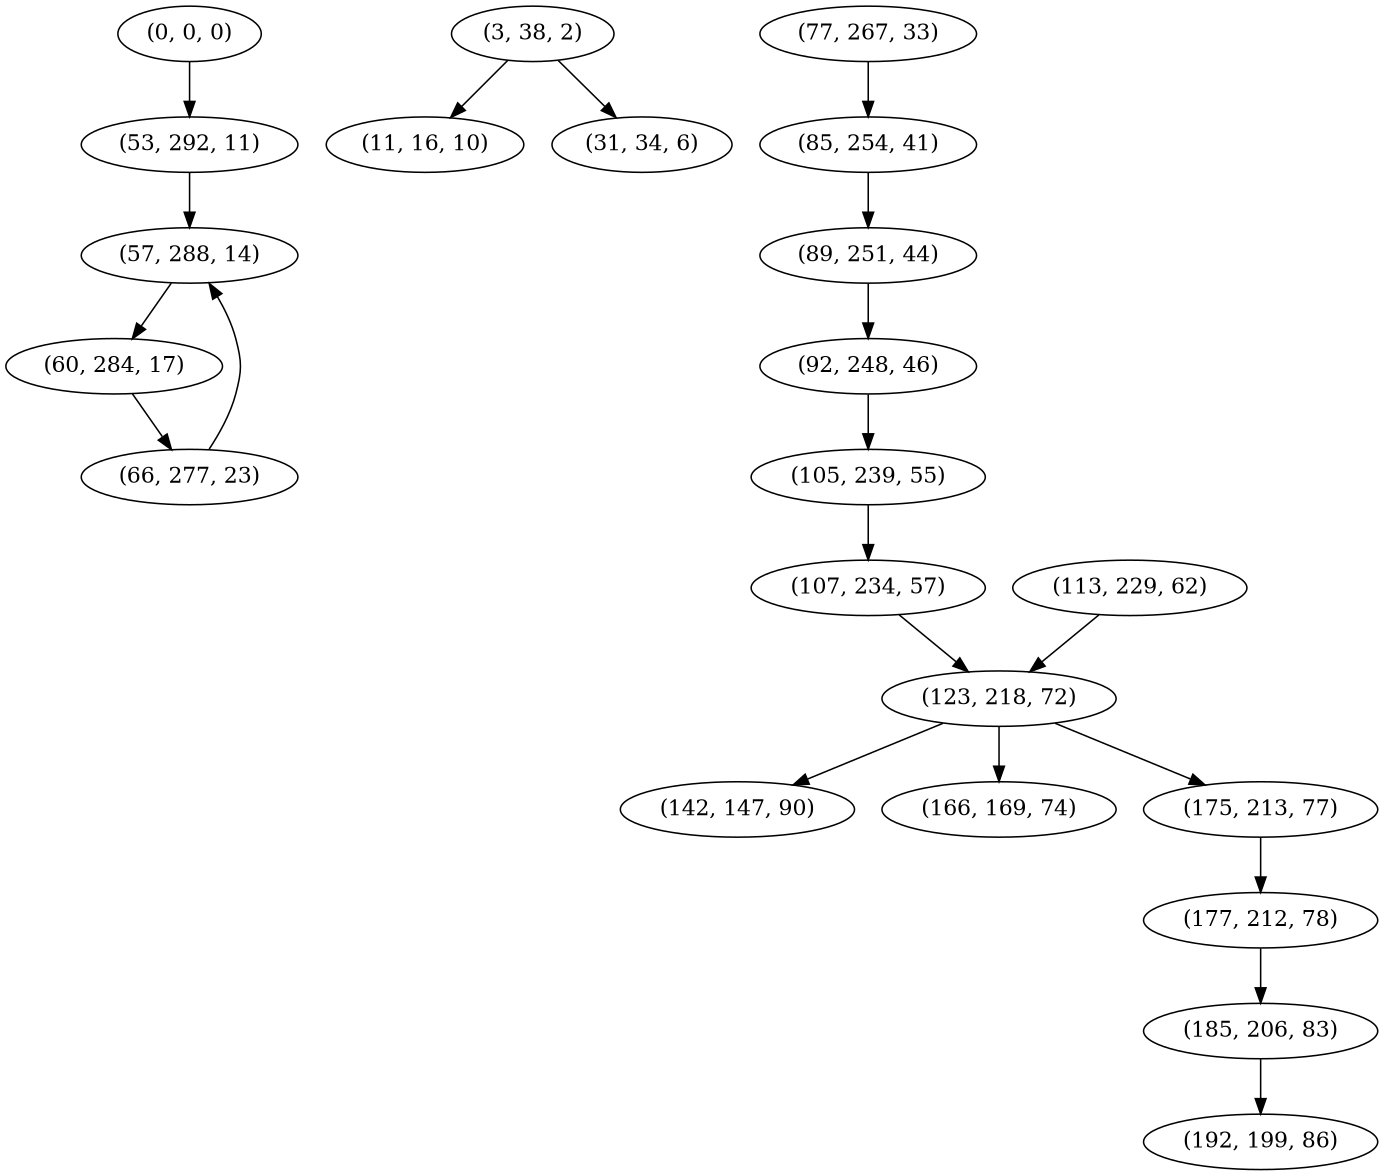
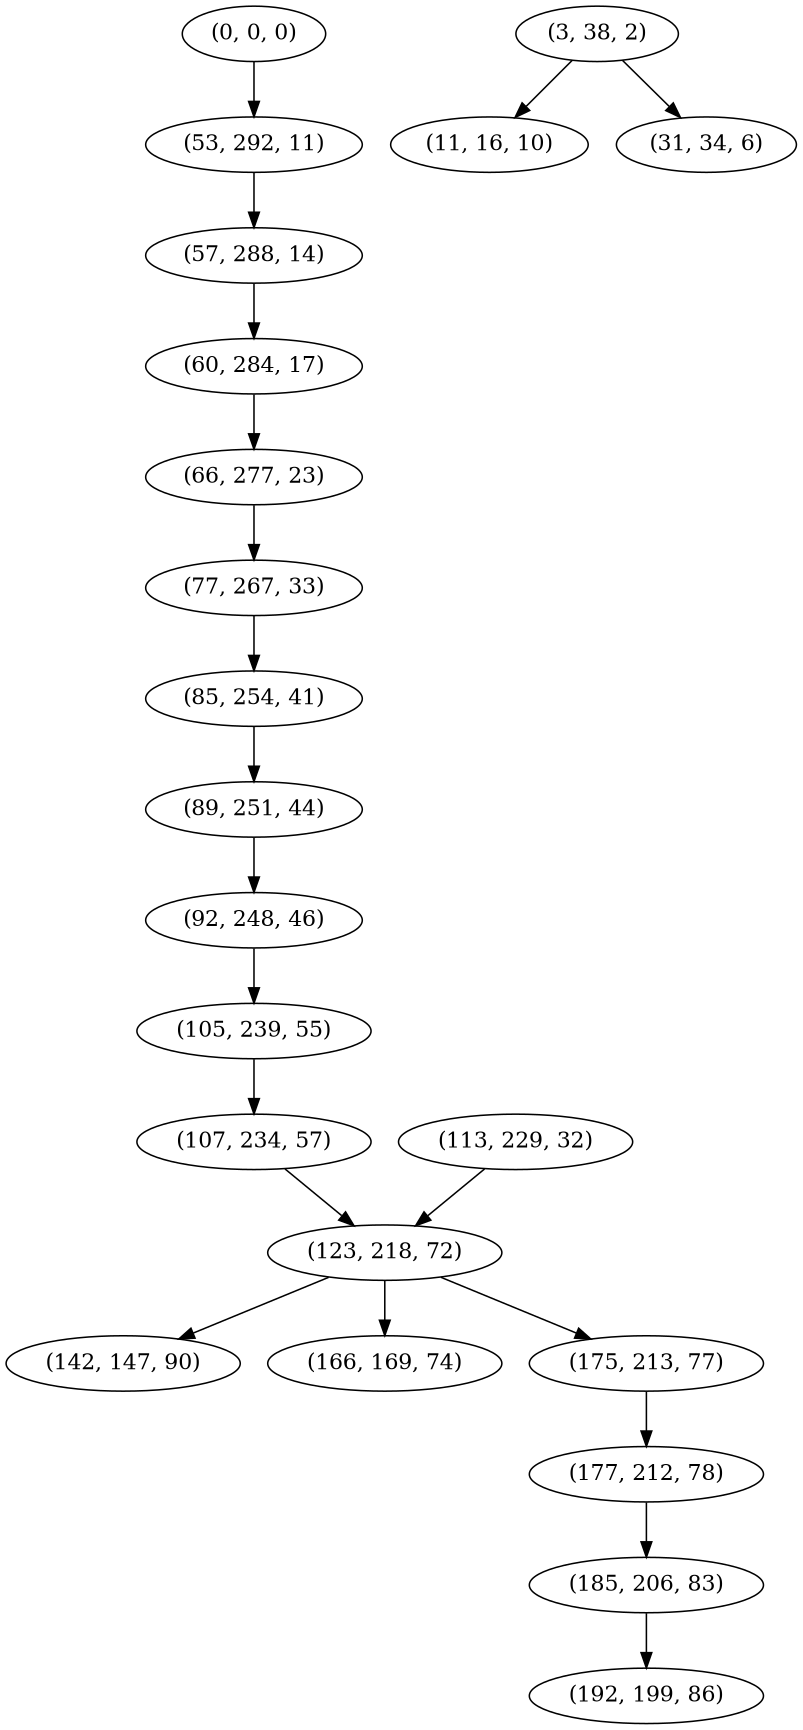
(240, 374) -> (254, 525)
(1130, 588) -> (516, 1142)
